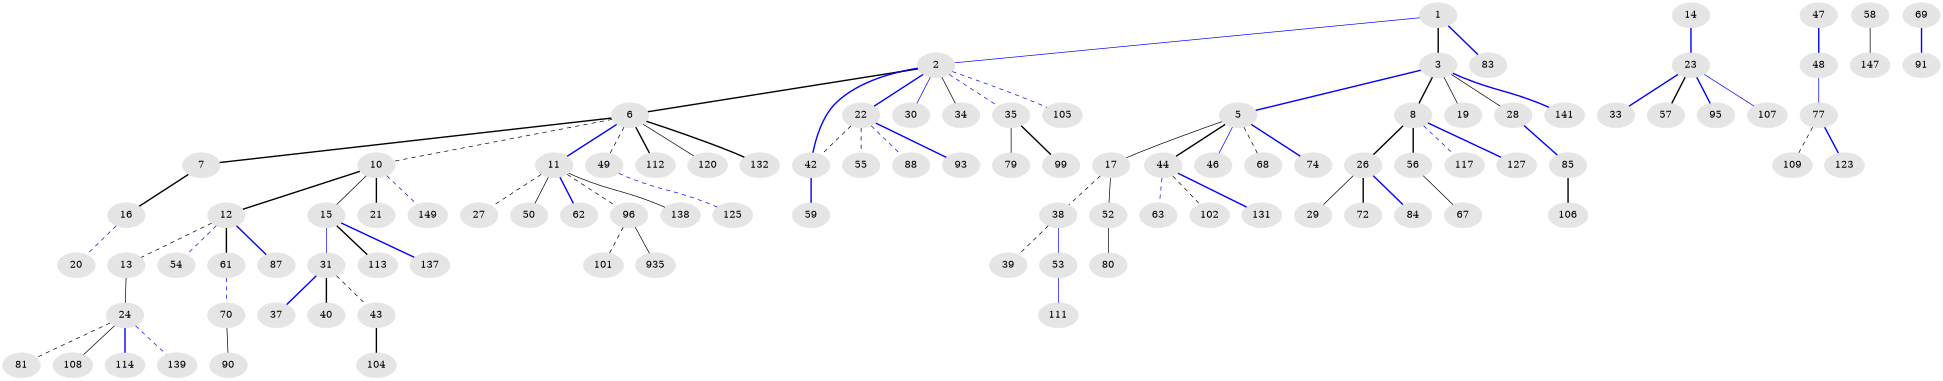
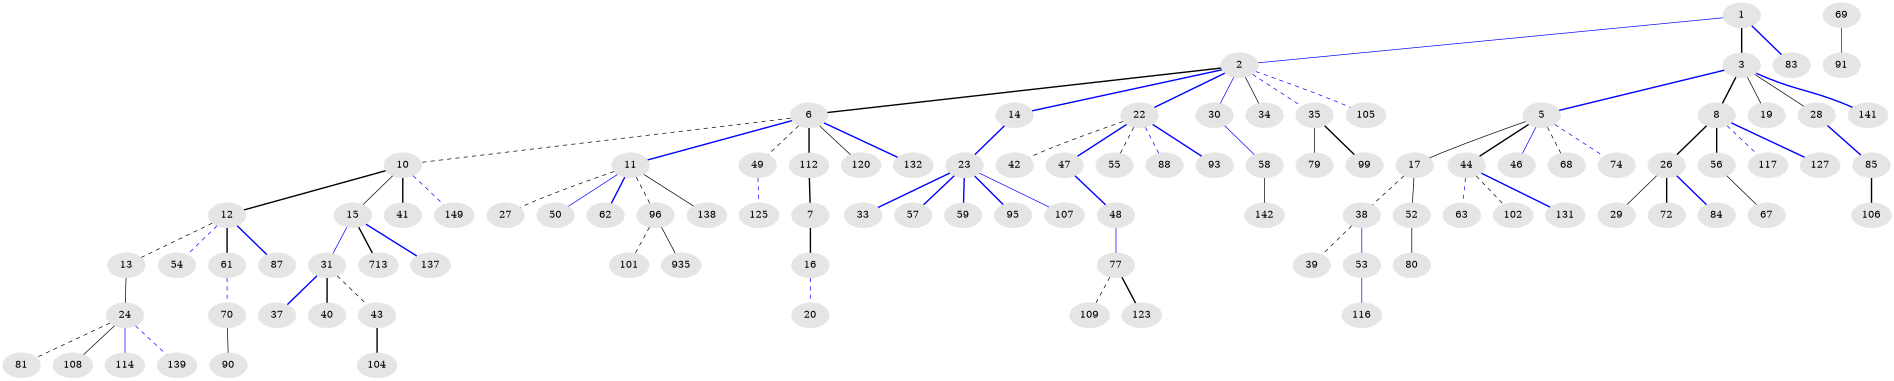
(1922, 40) -> (1842, 40)
(1870, 65) -> (1265, 215)
(1678, 90) -> (939, 190)
(850, 92) -> (1127, 90)
(696, 138) -> (861, 140)
(416, 140) -> (810, 190)
none -> (1102, 140)
none -> (1240, 140)
(1276, 140) -> (1579, 140)
(1832, 140) -> (1129, 290)
(542, 190) -> (593, 190)
(811, 190) -> (964, 190)
(376, 215) -> (403, 215)
(378, 265) -> (378, 265)
(1058, 315) -> (1362, 315)
(125, 340) -> (125, 340)
